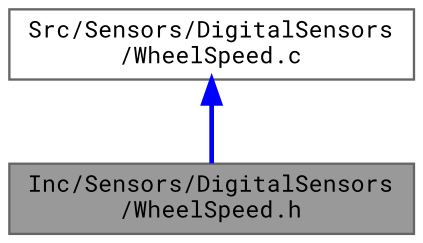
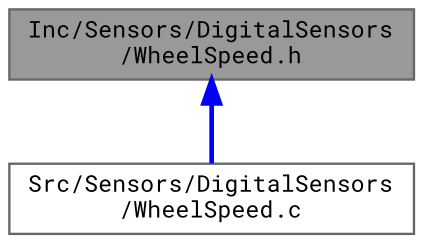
(212, 134) -> (212, 134)
